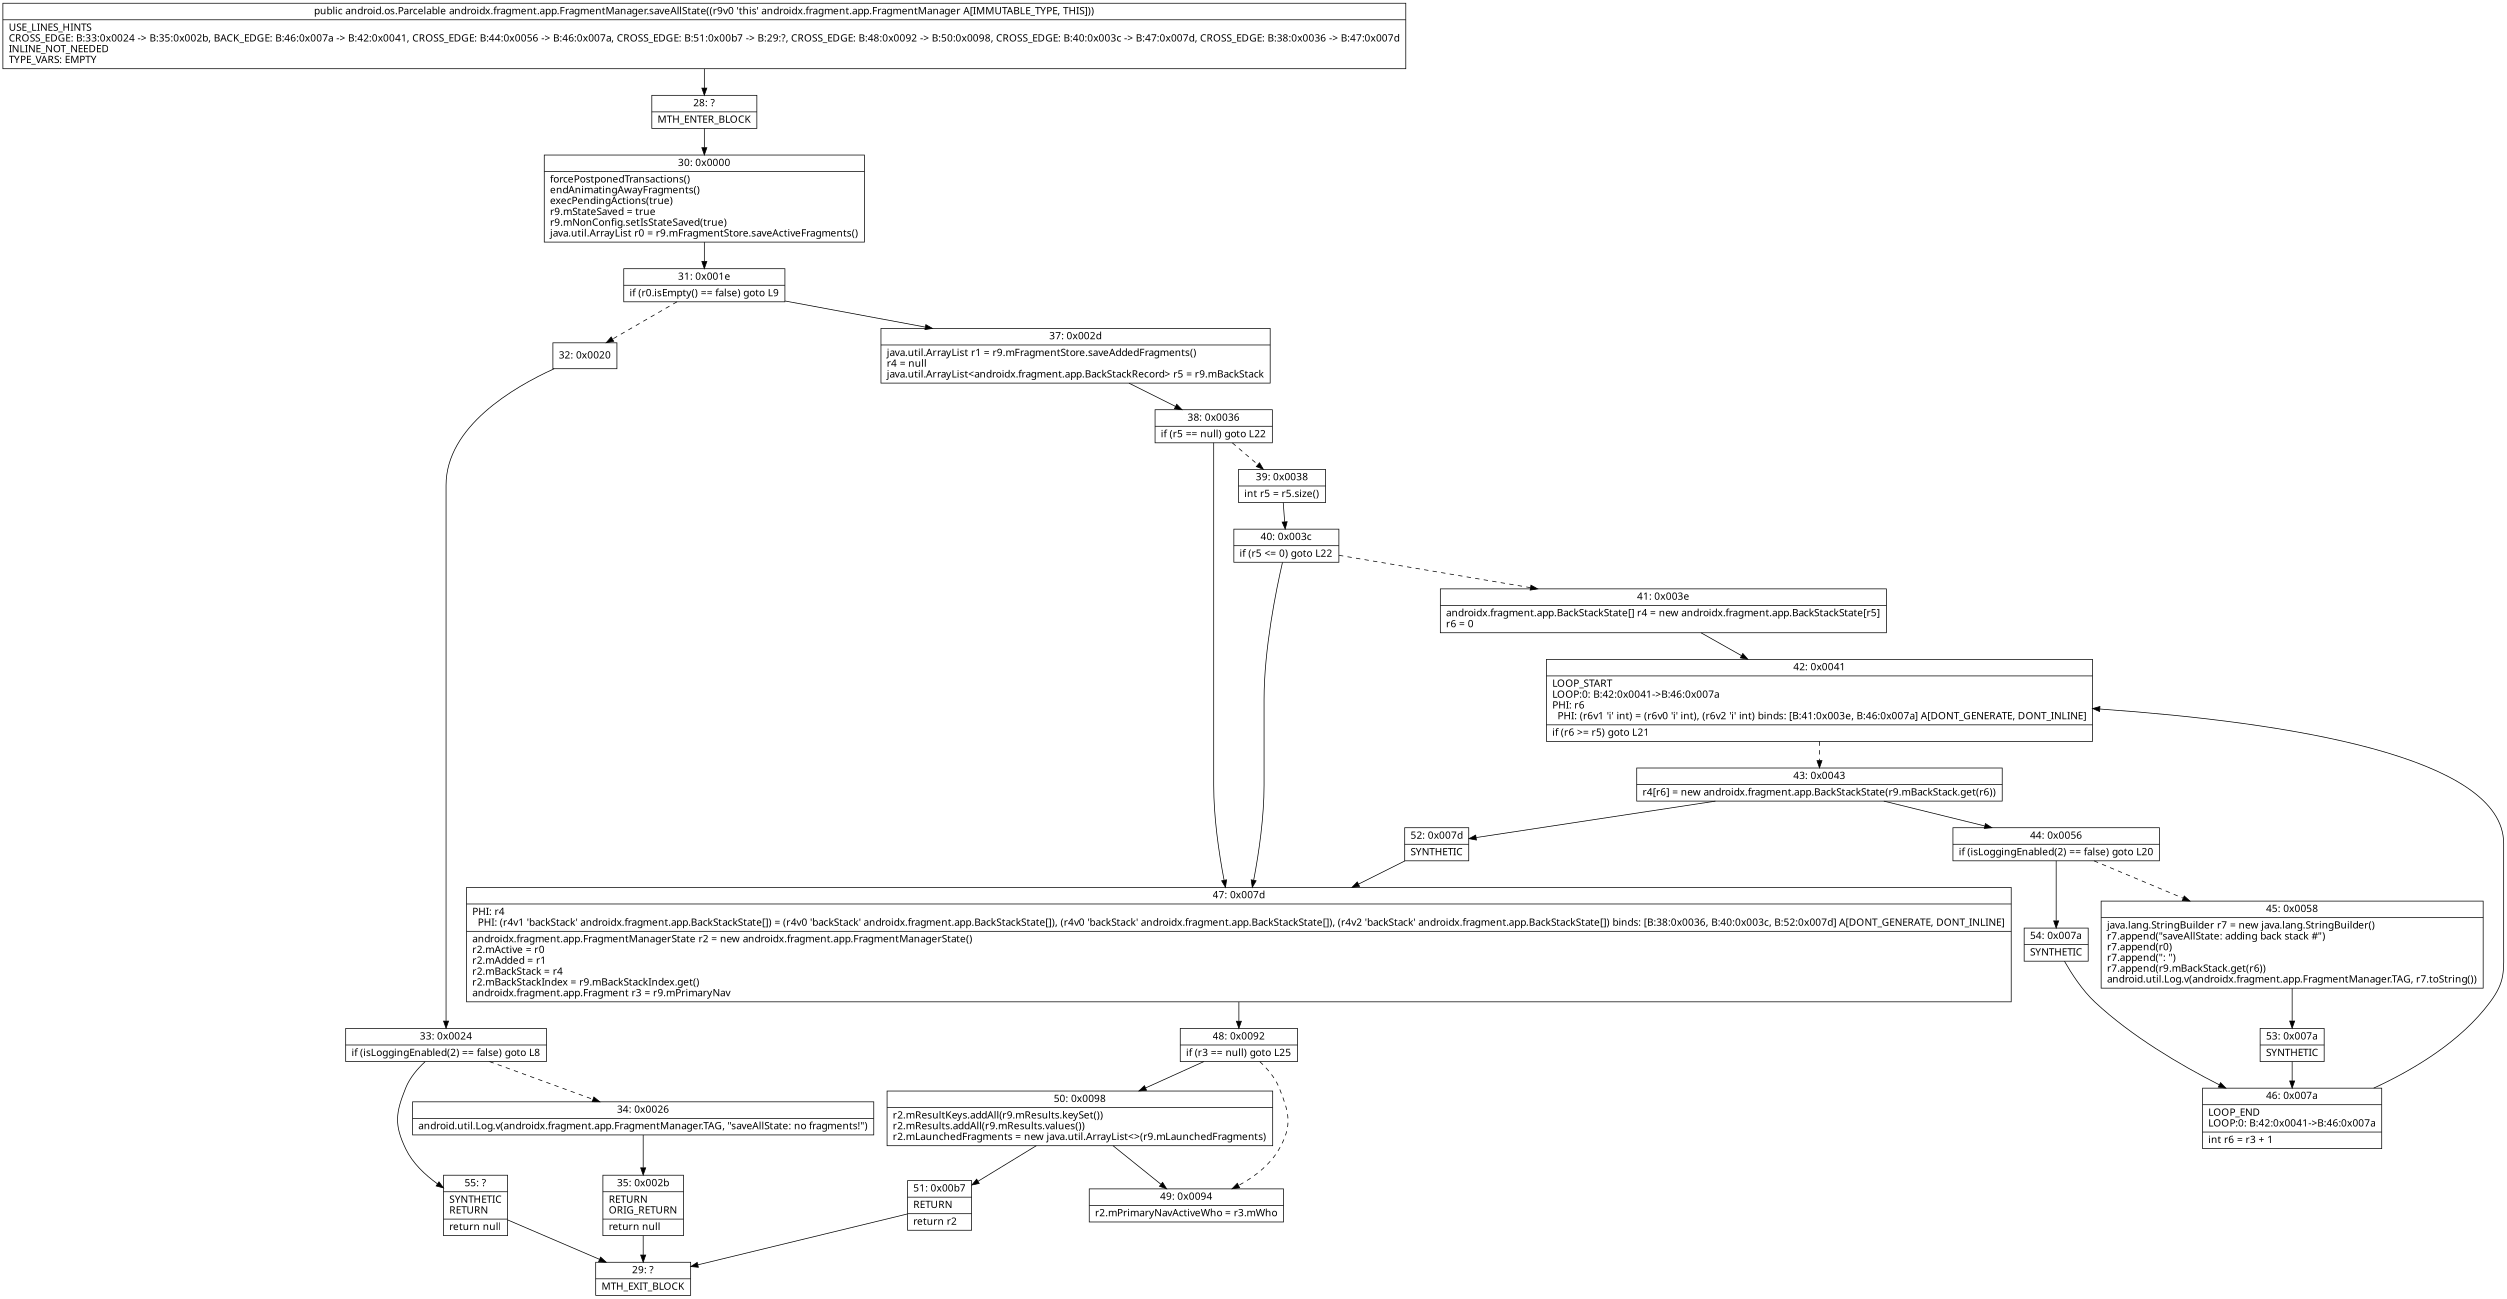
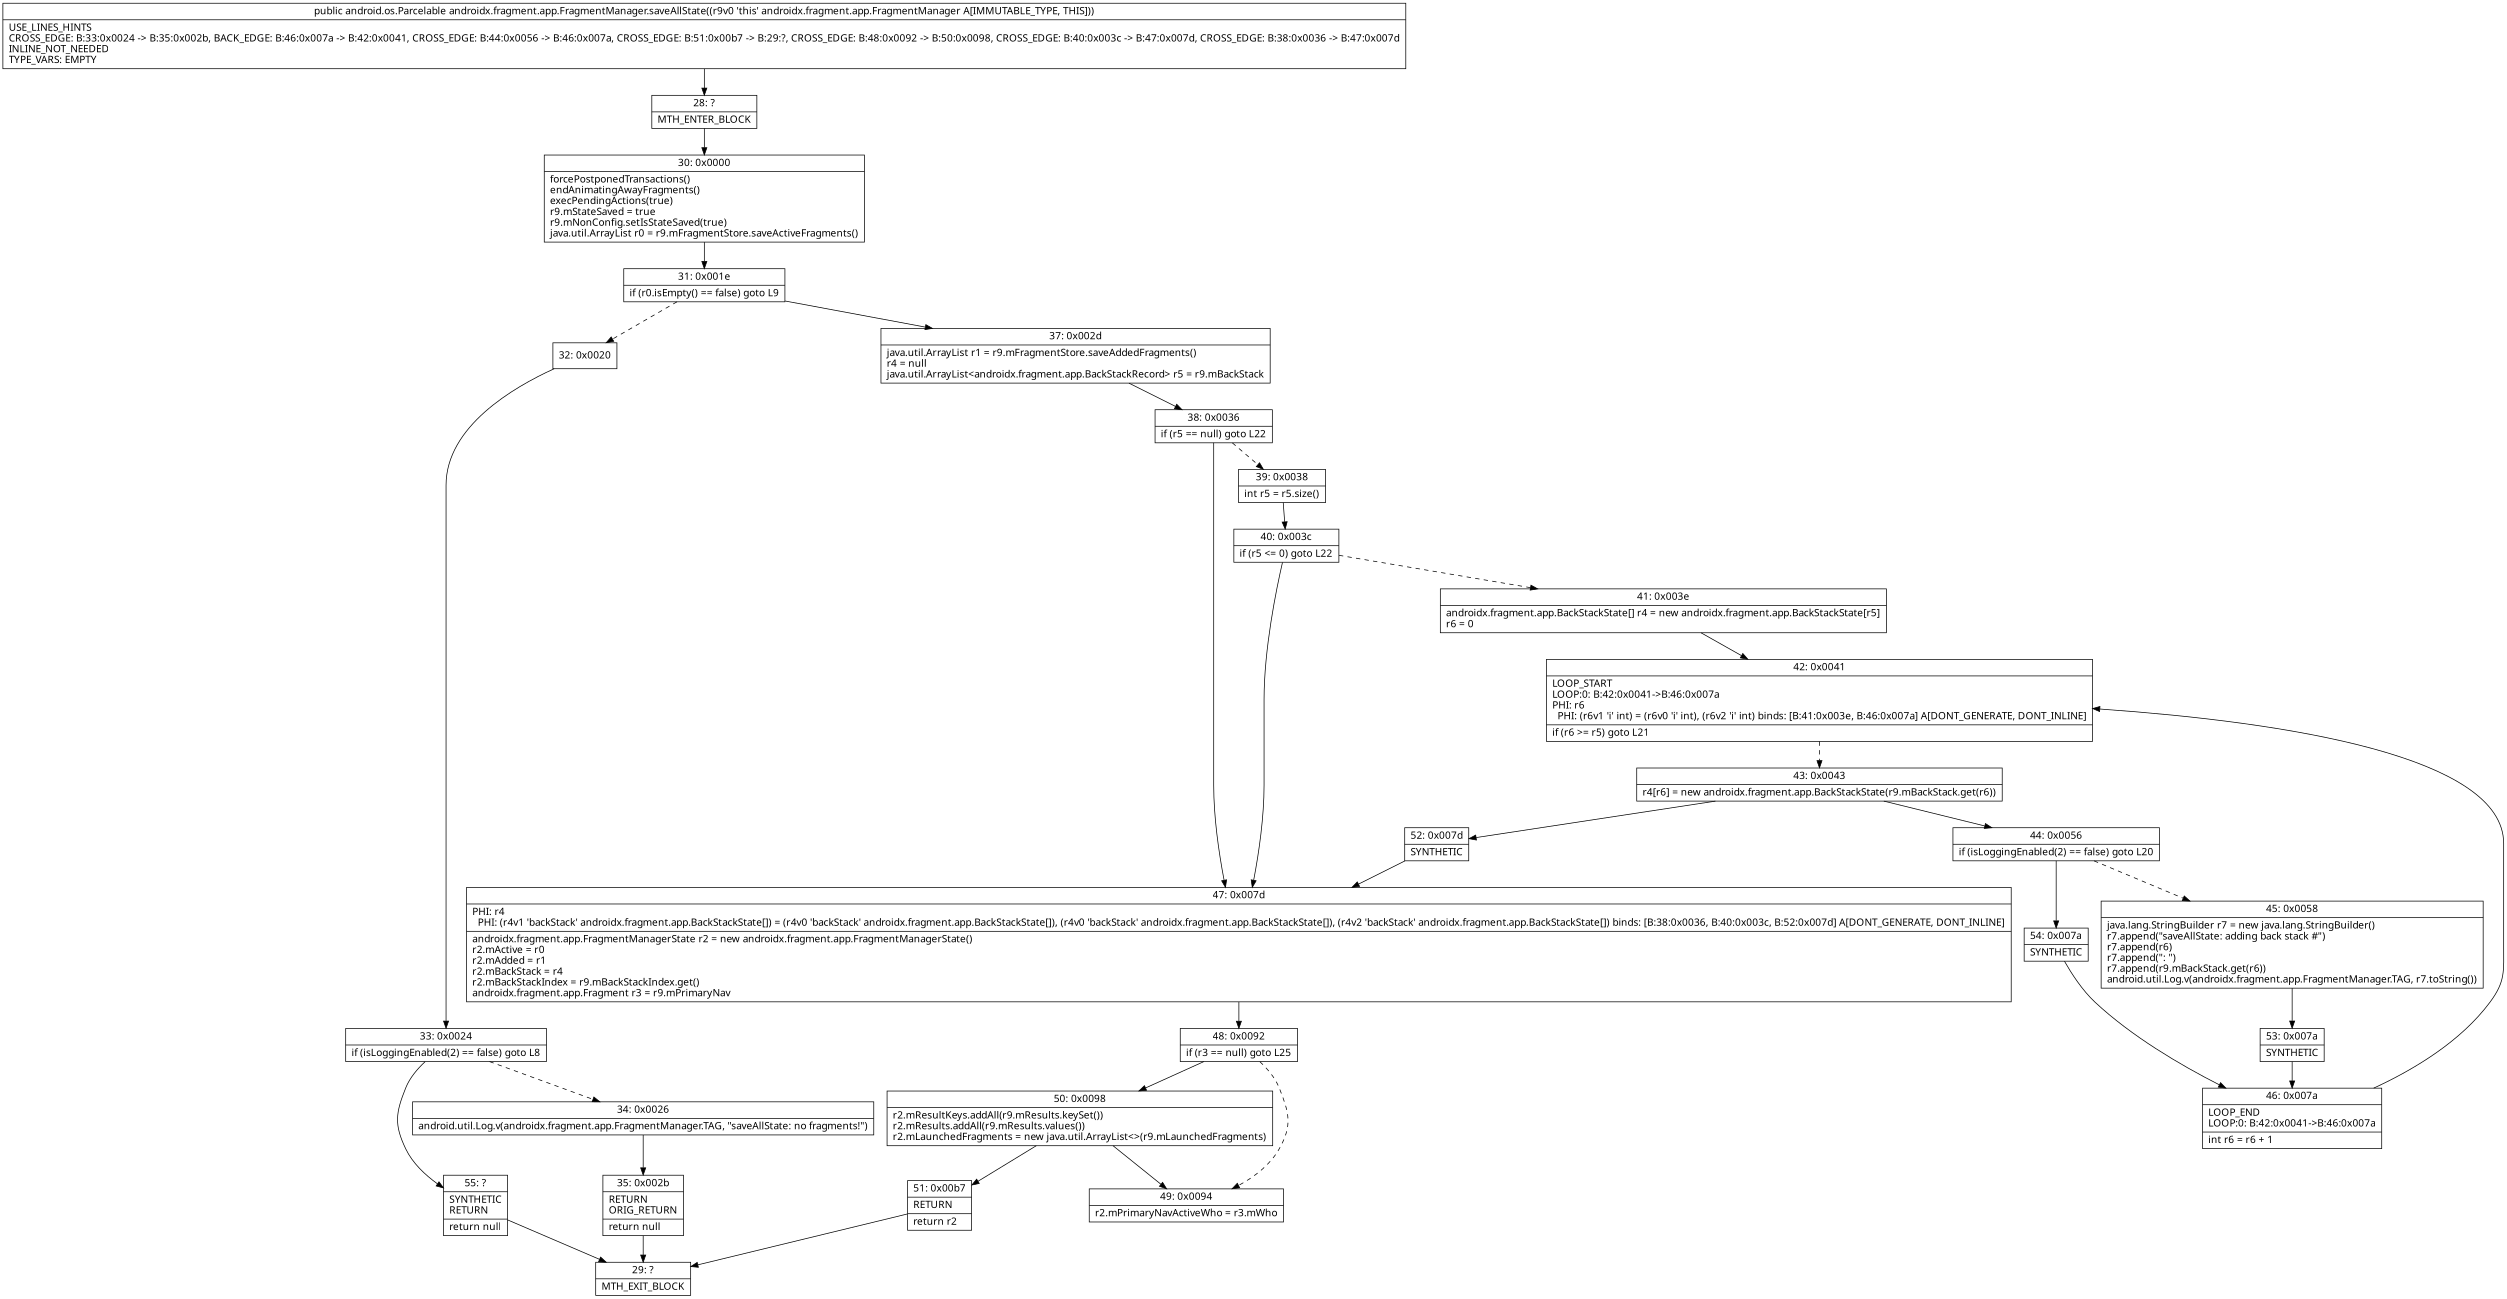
(2140, 947) -> (2140, 947)
(2241, 1140) -> (2241, 1140)
